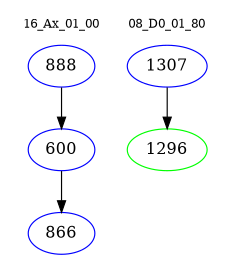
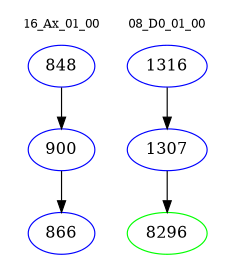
(167, 25) -> (167, 25)
(62, 66) -> (62, 66)
none -> (167, 66)
(62, 150) -> (62, 150)
(167, 150) -> (167, 233)
